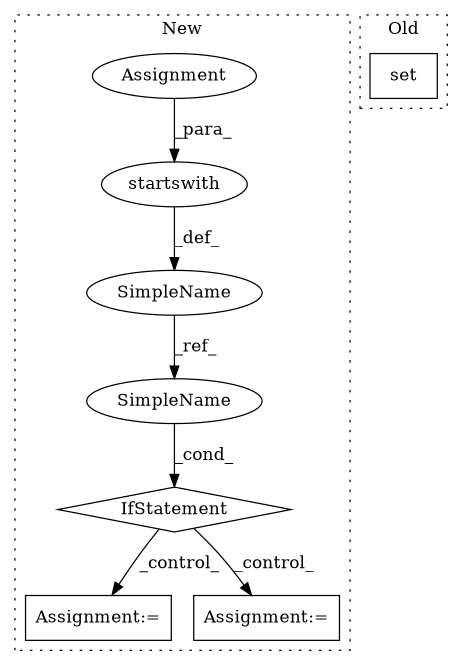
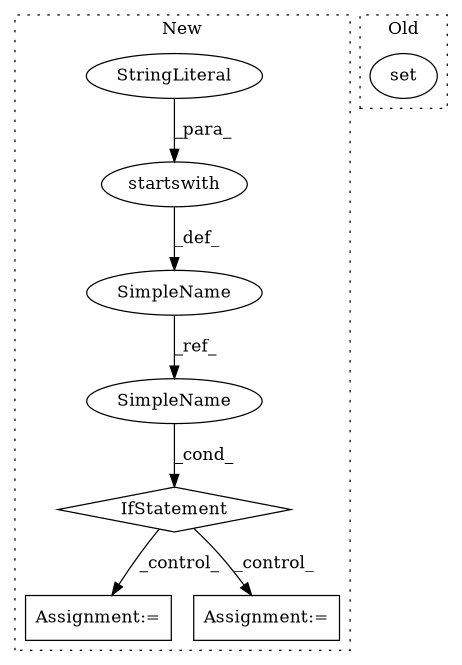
(174, 76) -> (174, 76)
(404, 76) -> (404, 76)
